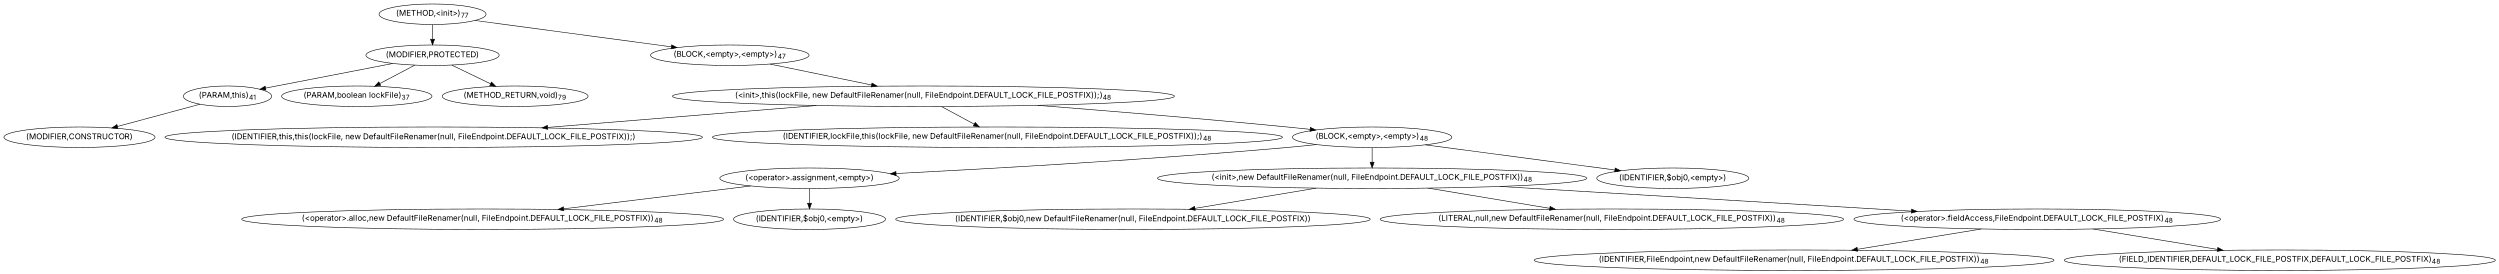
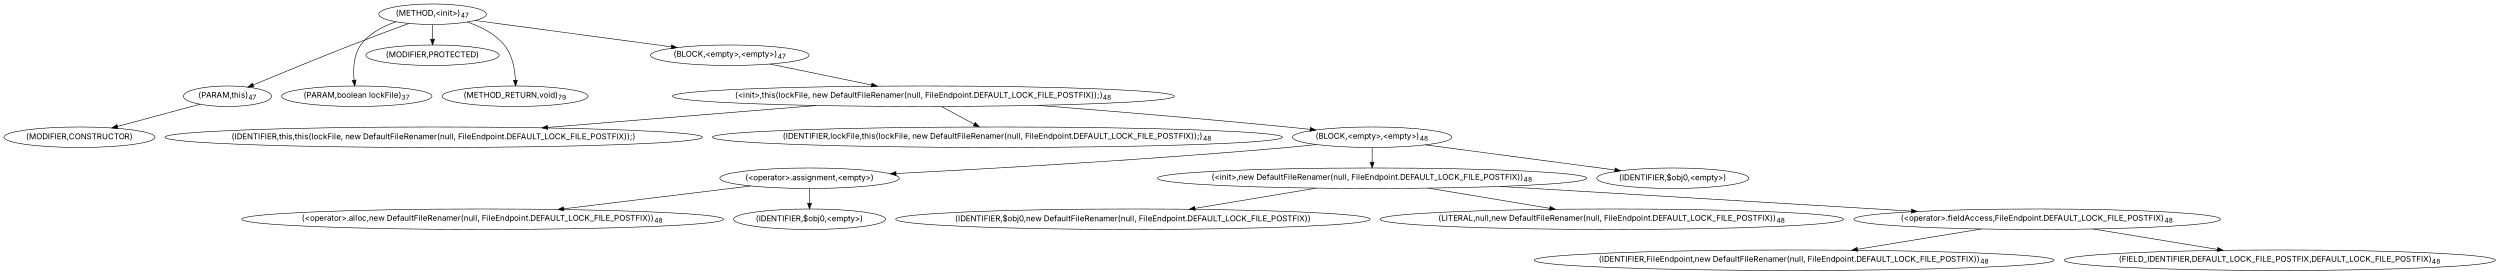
(465, 13) -> (465, 13)
(397, 74) -> (360, 46)
(471, 74) -> (502, 43)
(329, 76) -> (331, 53)
(253, 95) -> (253, 95)
